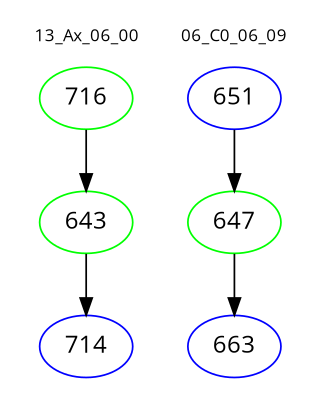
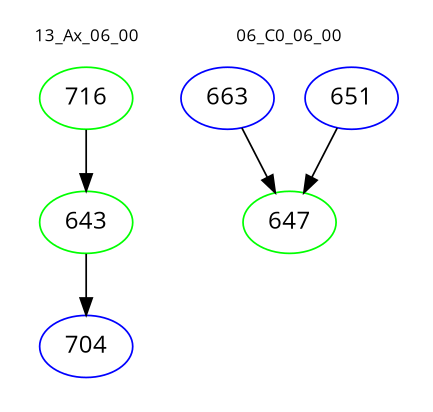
(234, 37) -> (290, 37)
(234, 276) -> (255, 153)
(86, 346) -> (86, 346)
